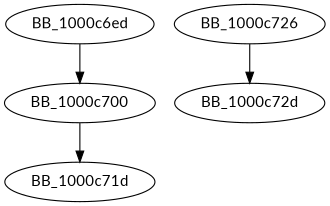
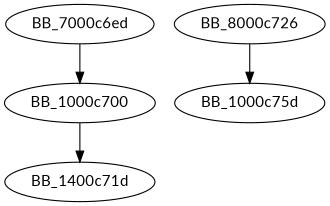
(80, 24) -> (80, 24)
(250, 24) -> (250, 24)
(250, 103) -> (250, 103)
(80, 182) -> (80, 182)
